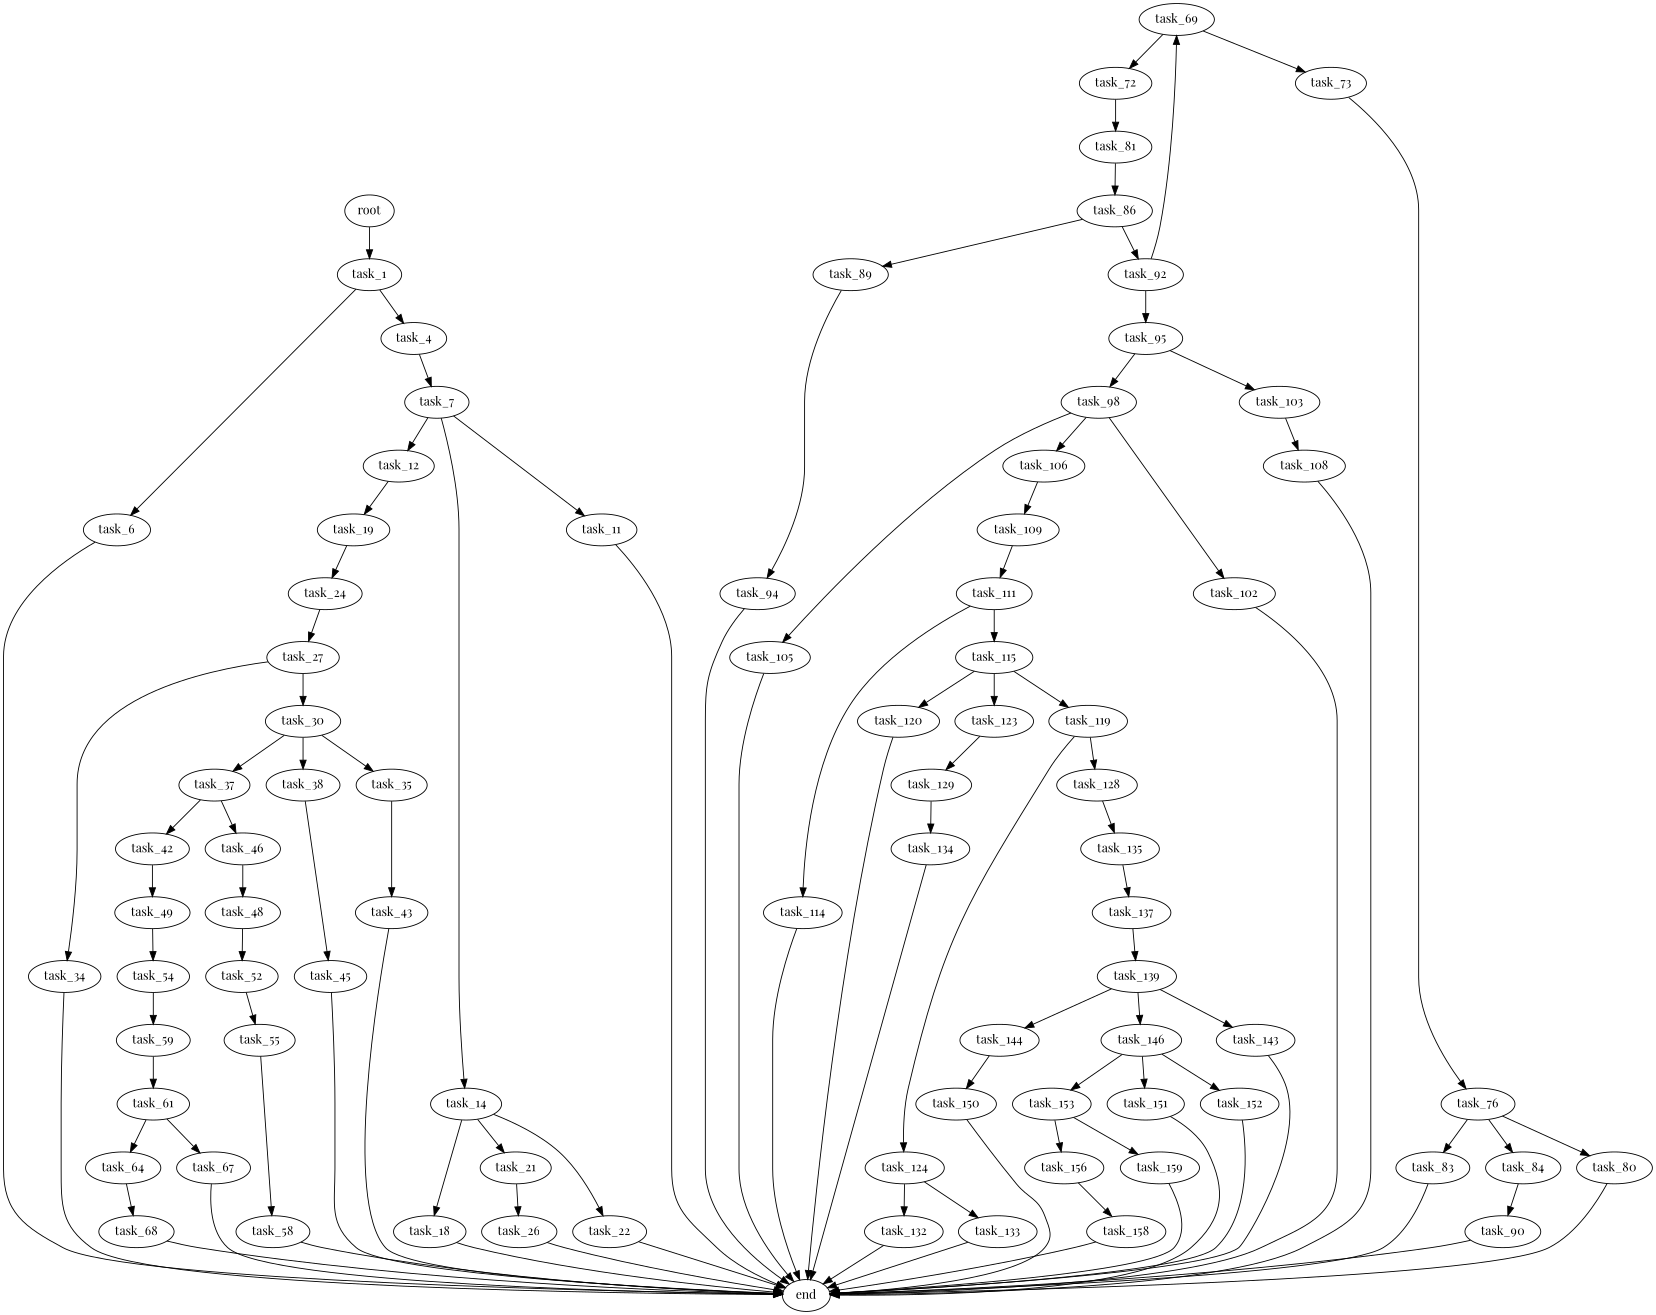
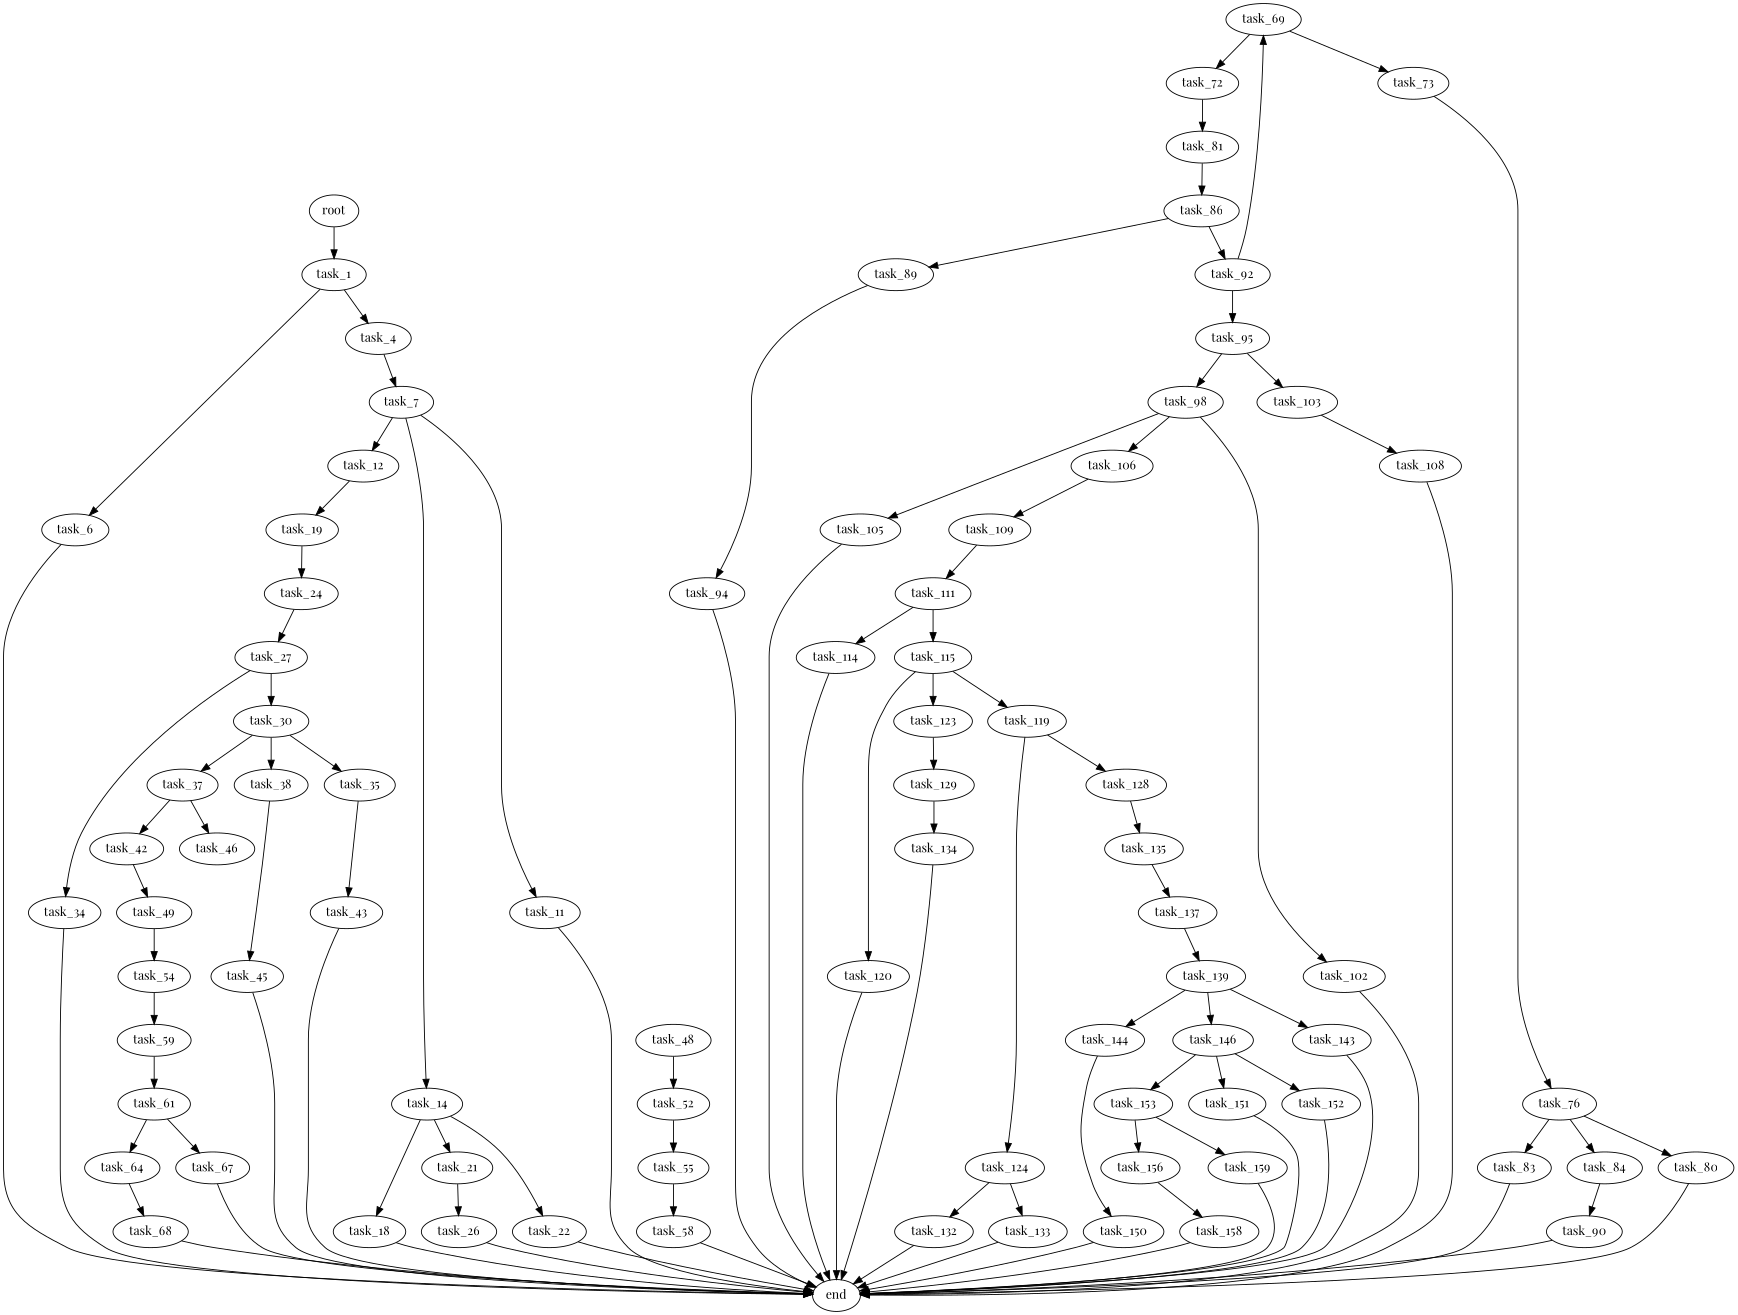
(243, 876) -> none
